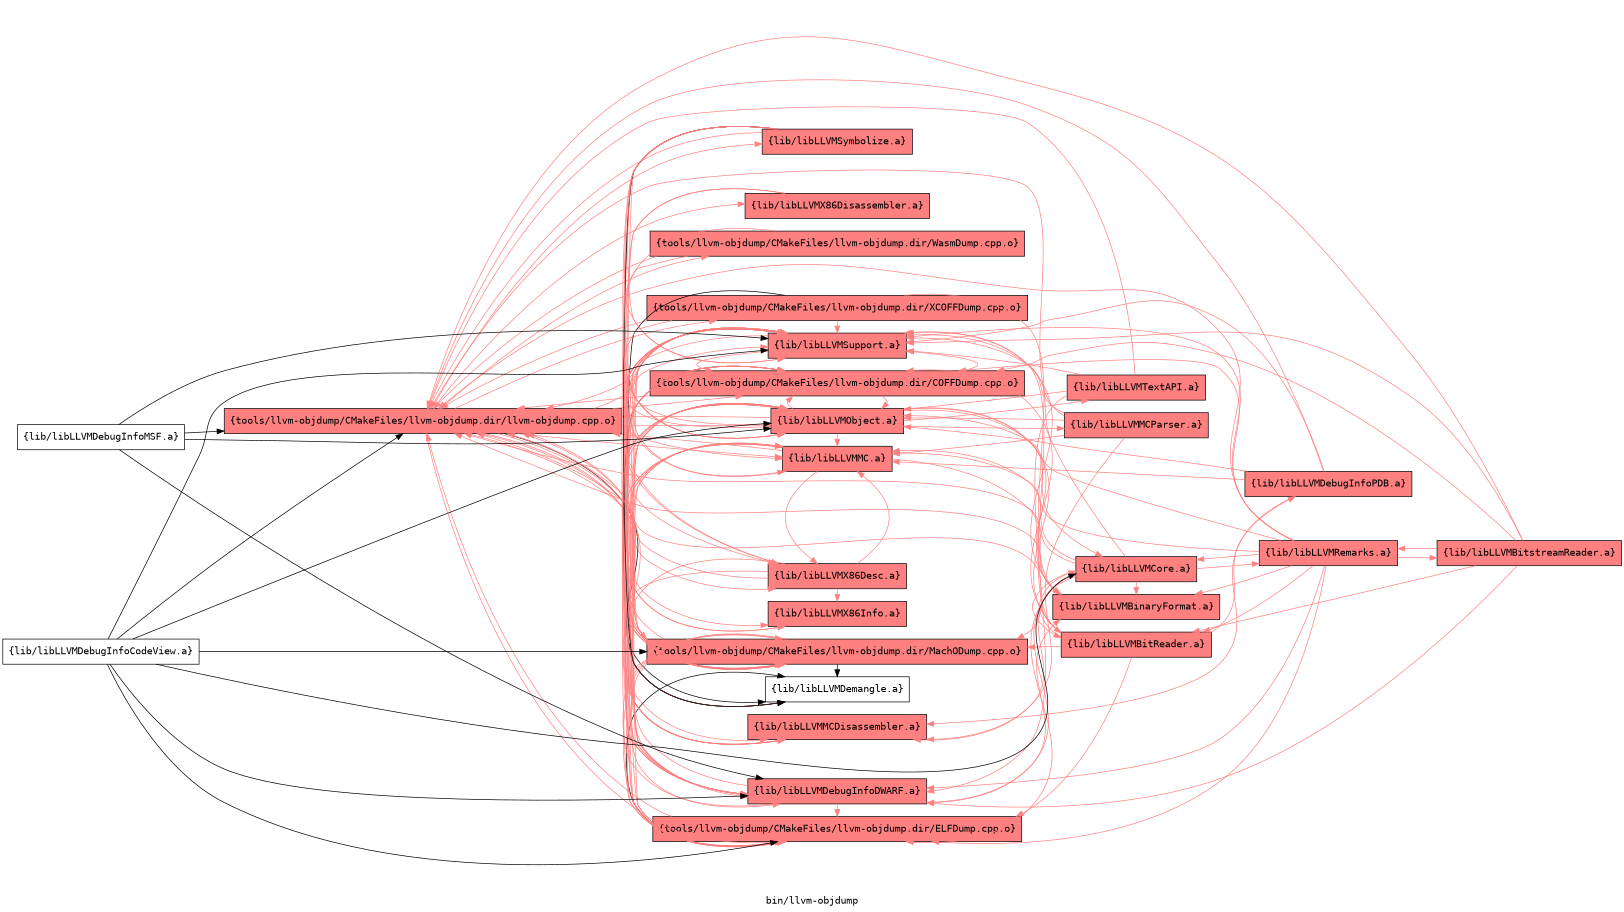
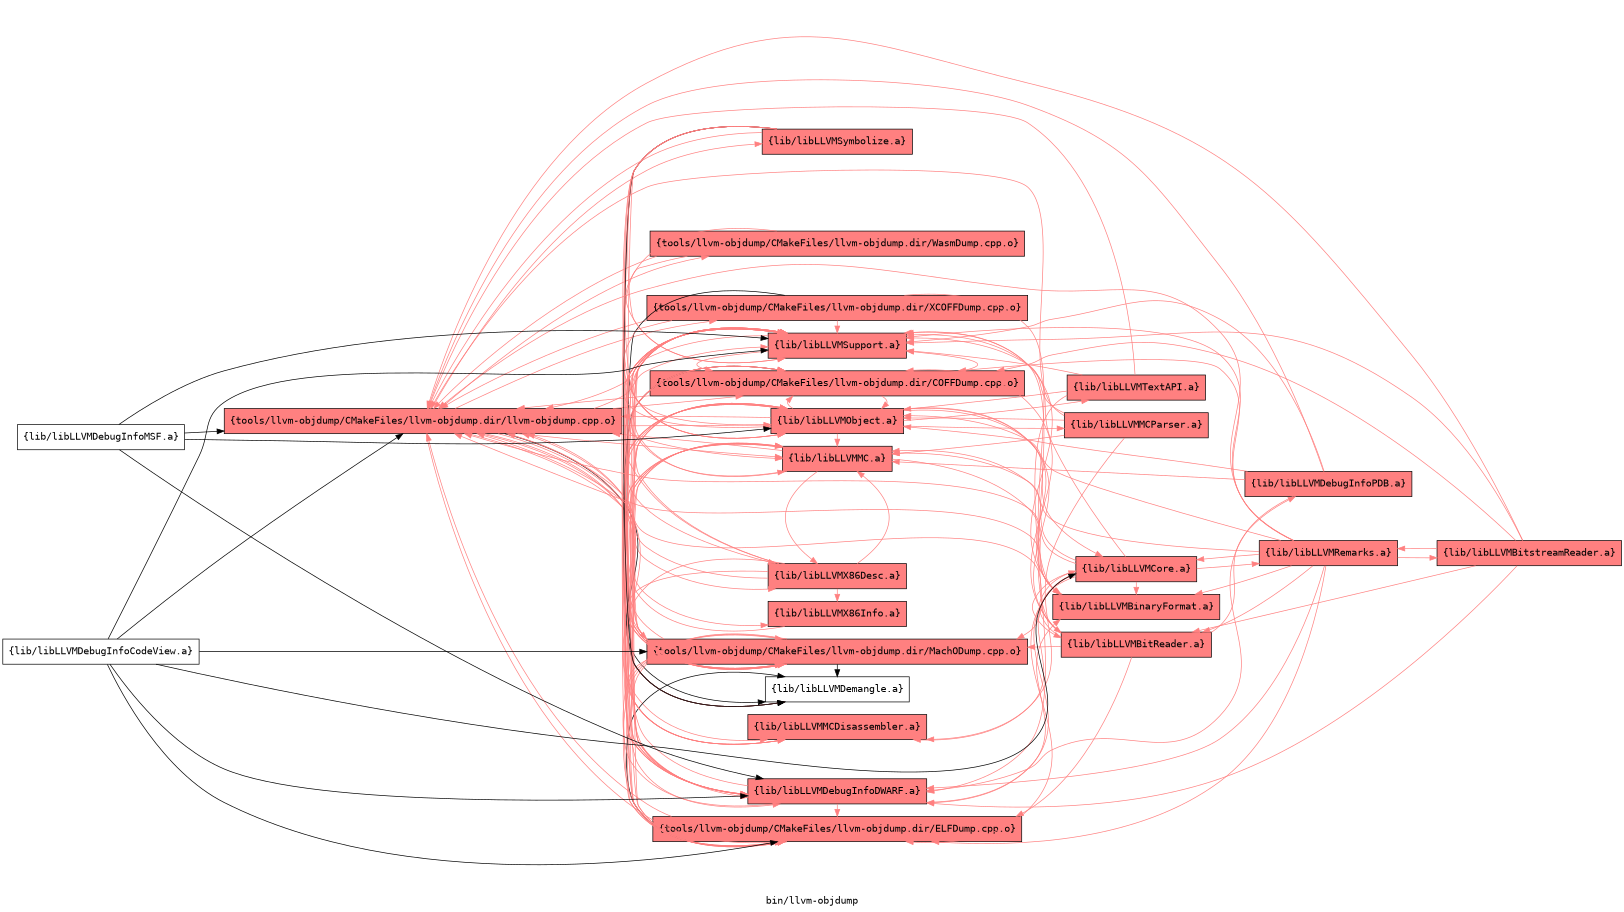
(837, 206) -> none
(626, 424) -> (634, 429)
(444, 515) -> none
(1178, 687) -> (1200, 732)
